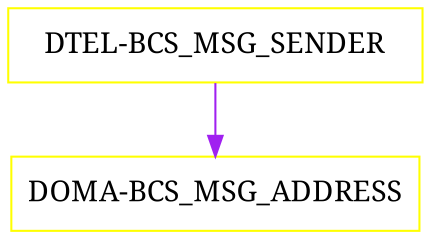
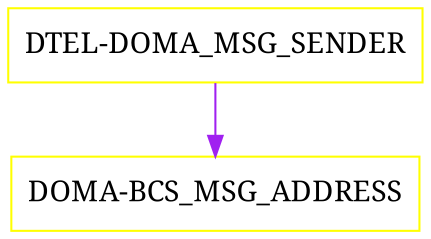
(215, 45) -> (215, 45)
